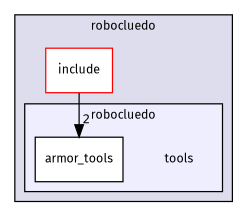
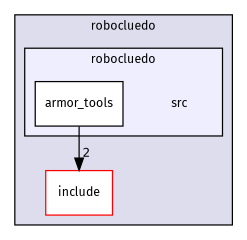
(79, 111) -> (79, 144)
(179, 159) -> (179, 104)
